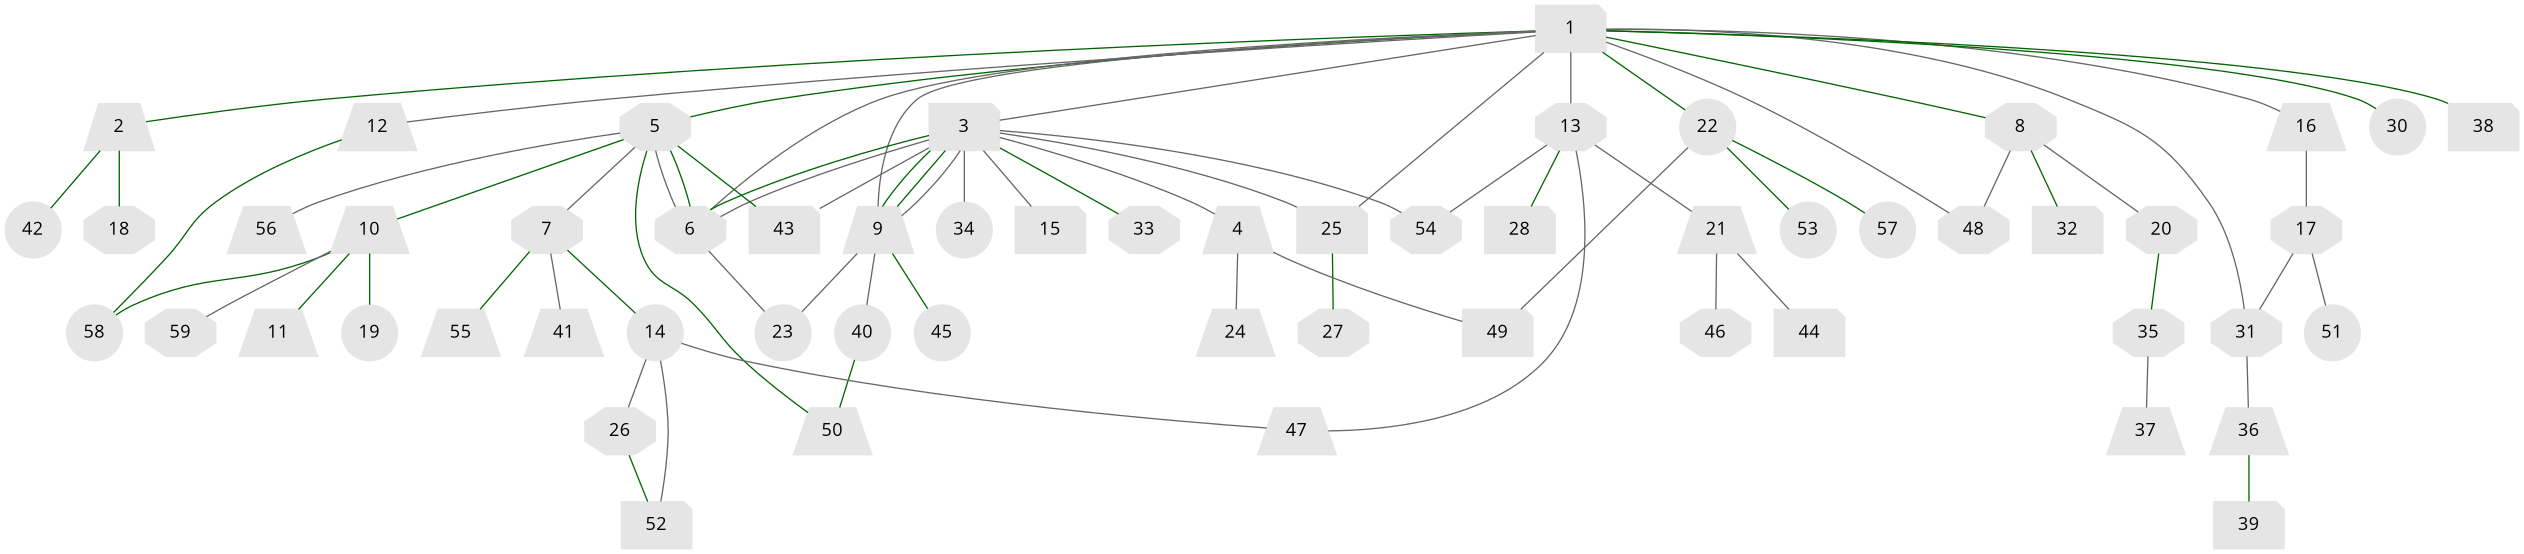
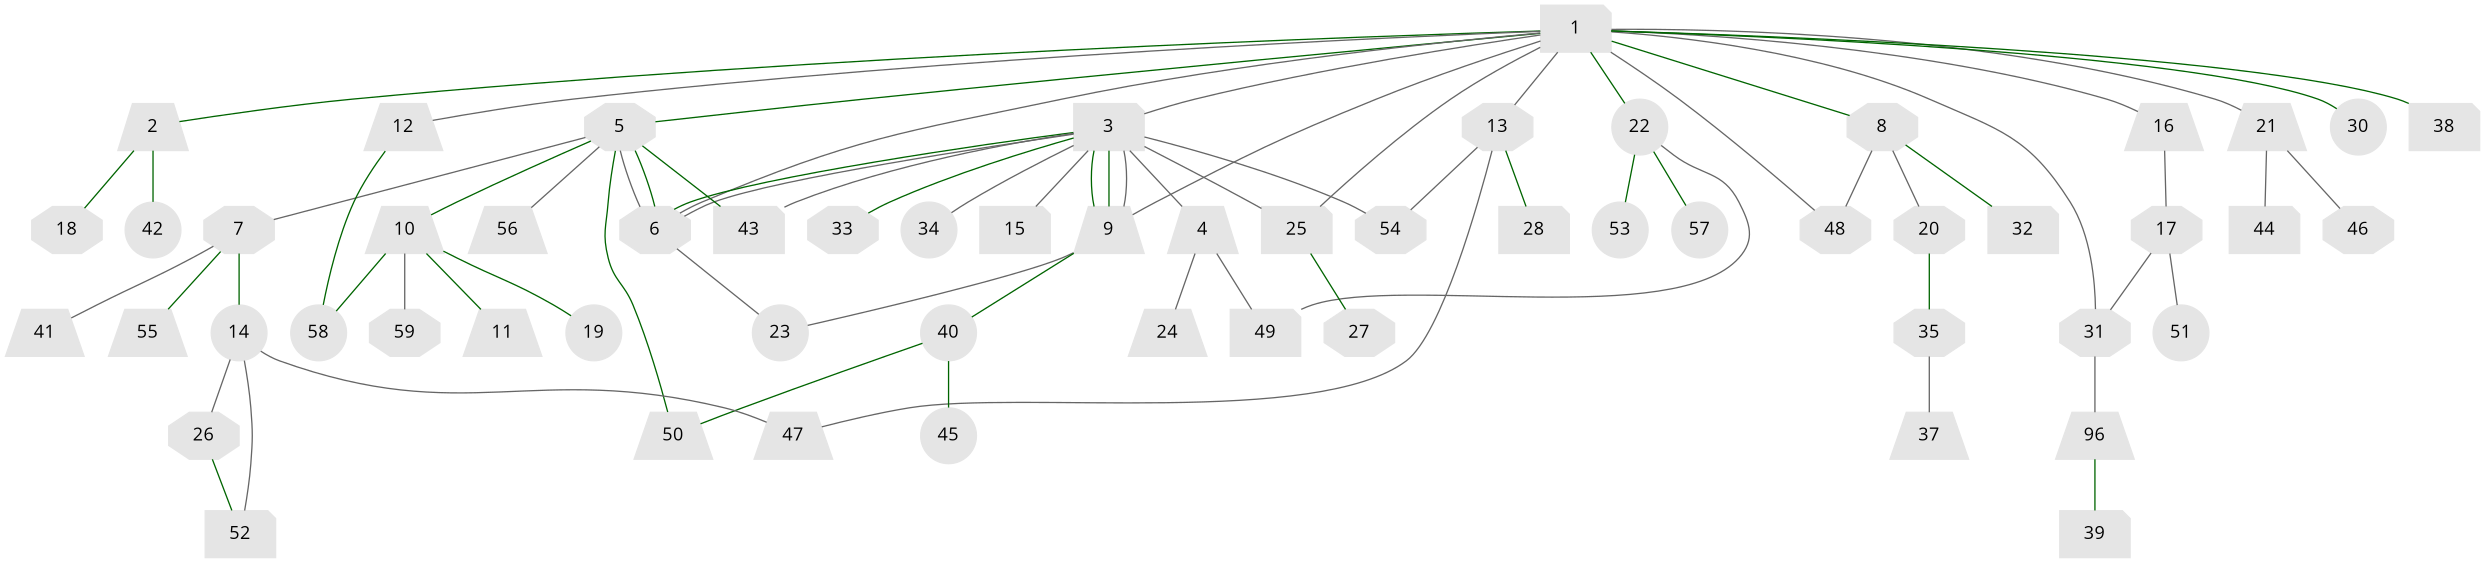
(1643, 178) -> (2088, 69)
(871, 279) -> (1023, 285)
(910, 281) -> (949, 384)
(2249, 431) -> (2095, 436)
